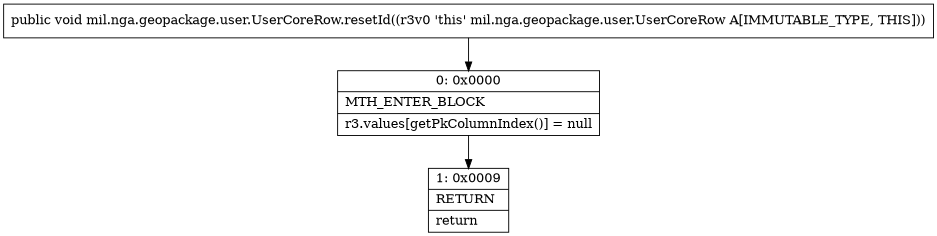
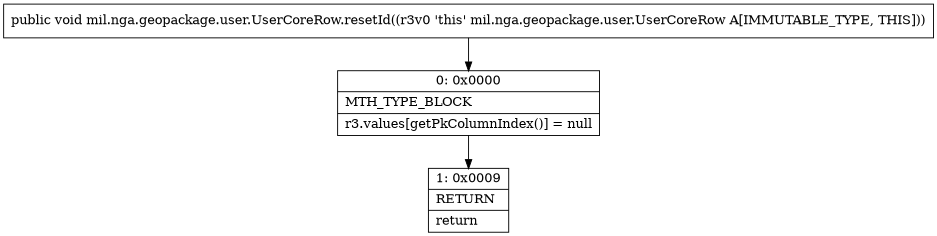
(415, 102) -> (408, 102)
